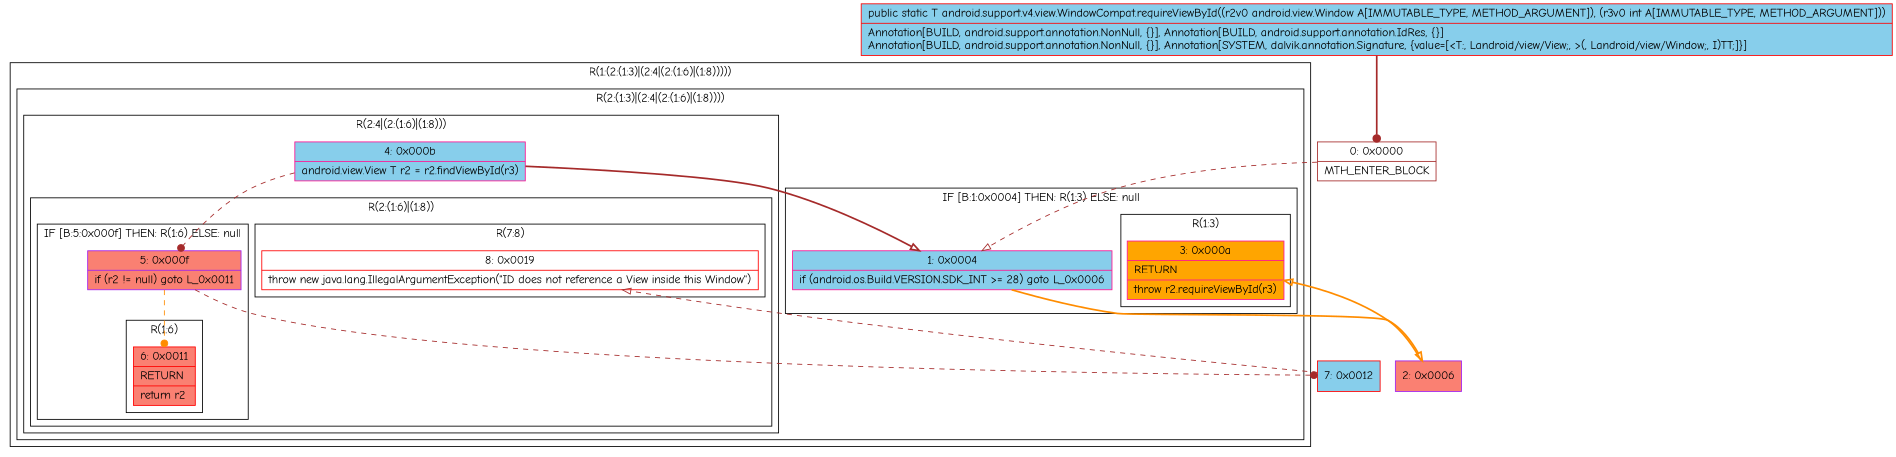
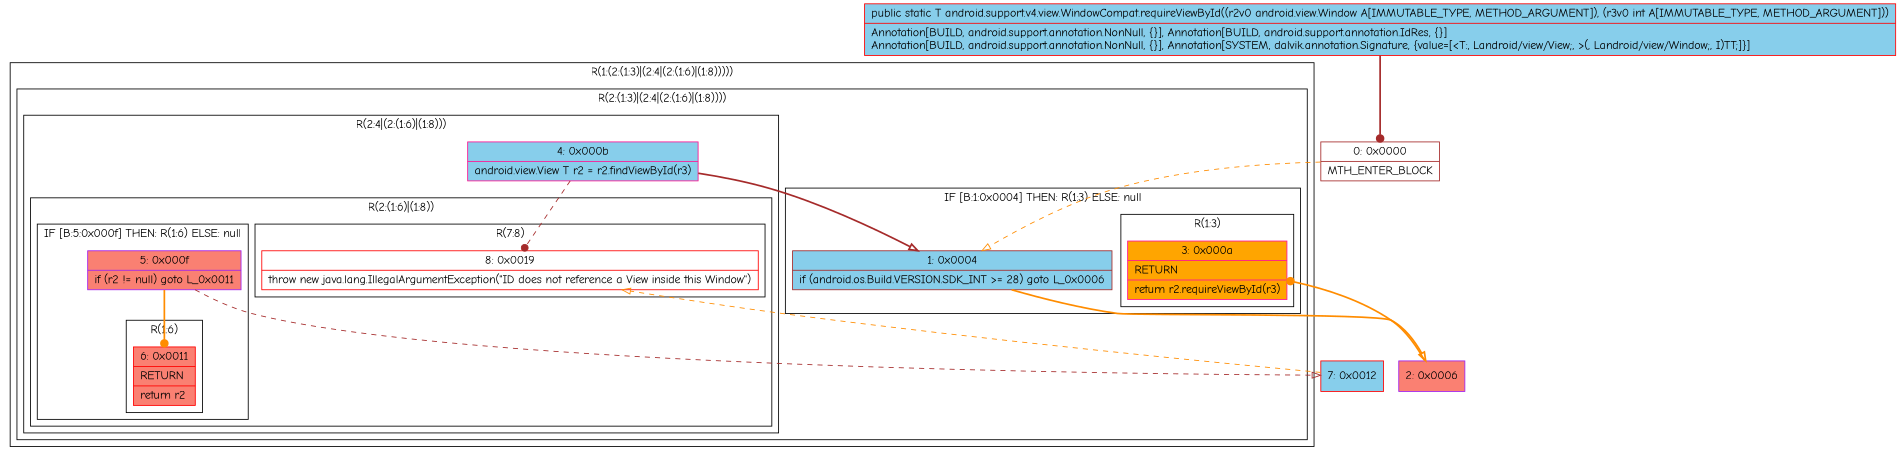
(1147, 181) -> (1149, 180)
(227, 203) -> (548, 213)
(952, 270) -> (952, 270)
(1206, 289) -> (1207, 289)
(1366, 308) -> (1369, 307)
(164, 315) -> (164, 315)
(973, 337) -> (975, 337)
(749, 362) -> (750, 362)
